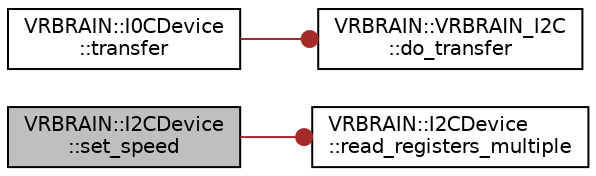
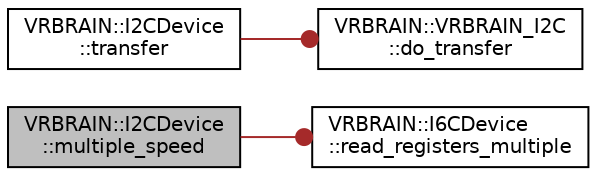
(124, 39) -> (124, 39)
(124, 137) -> (124, 137)
(450, 137) -> (450, 137)
